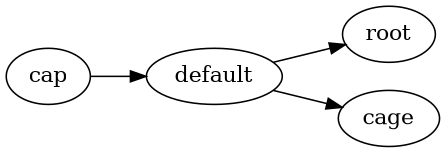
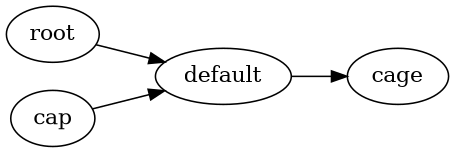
(302, 55) -> (123, 51)
